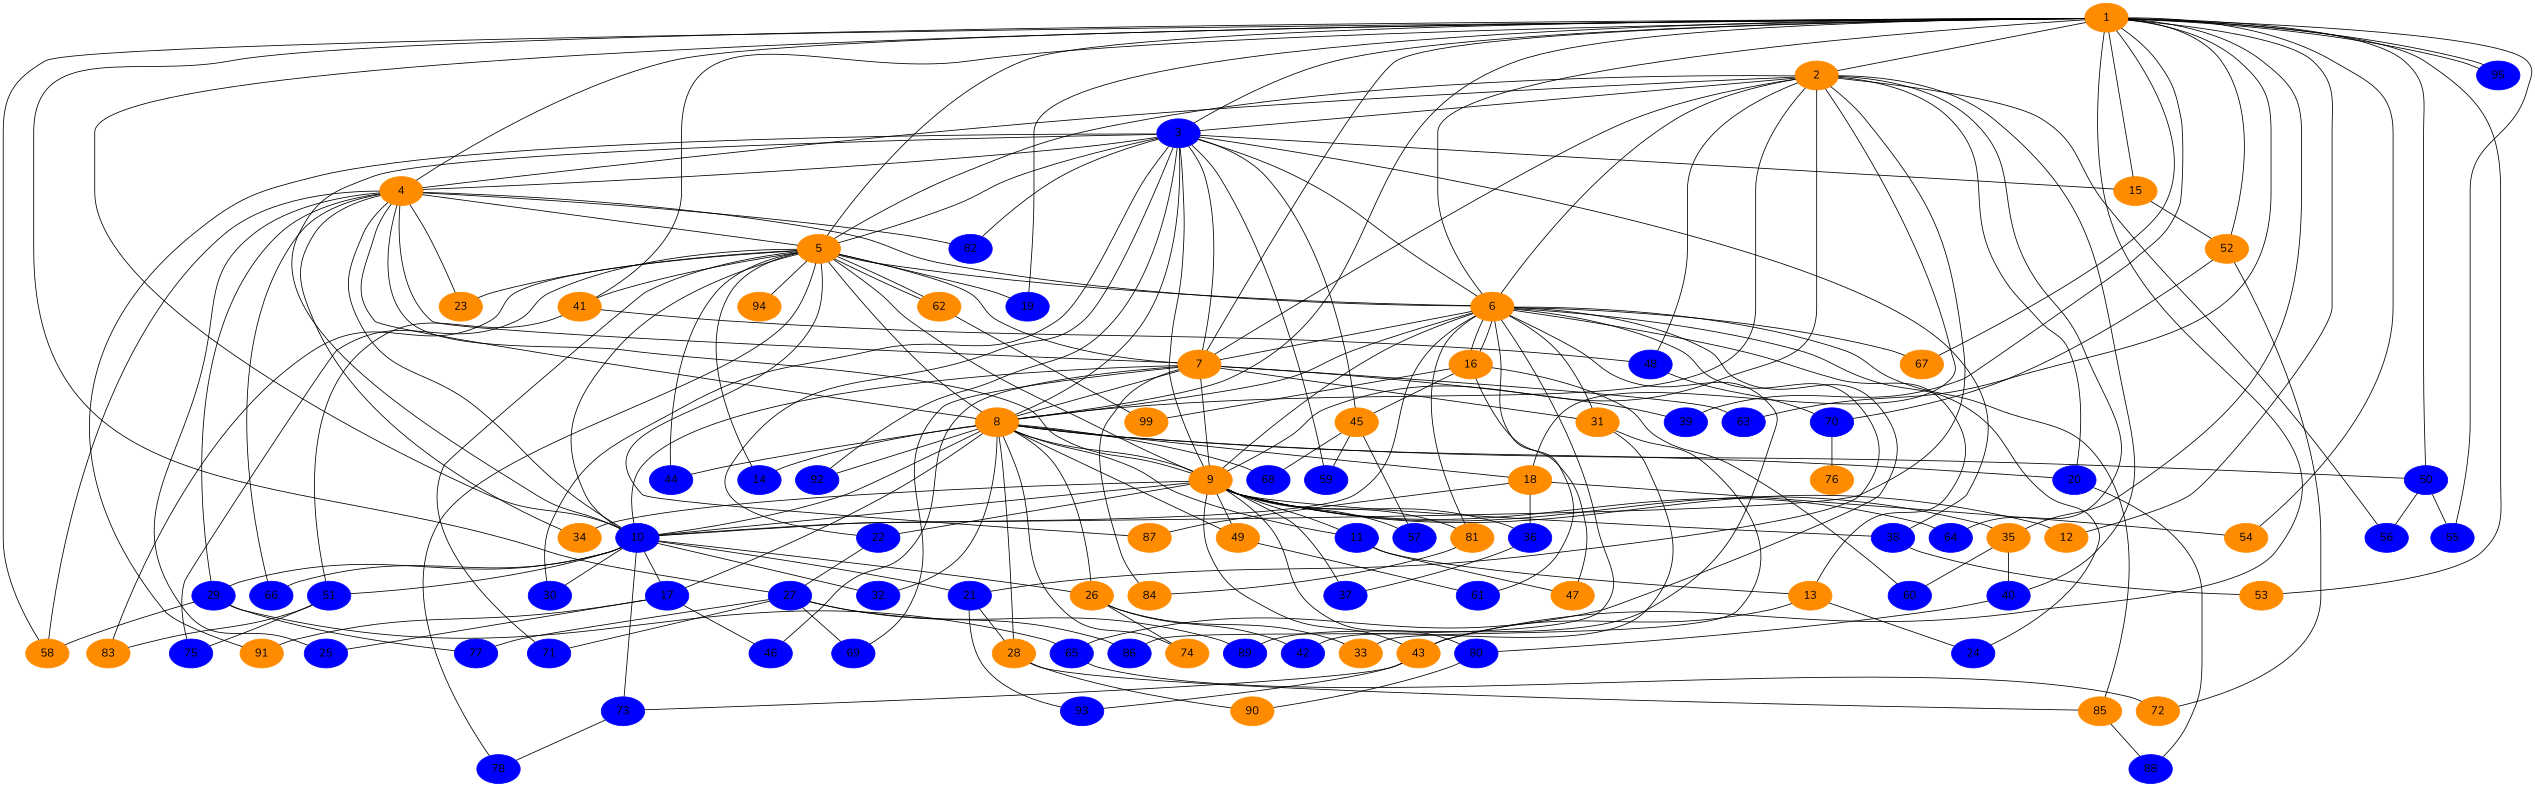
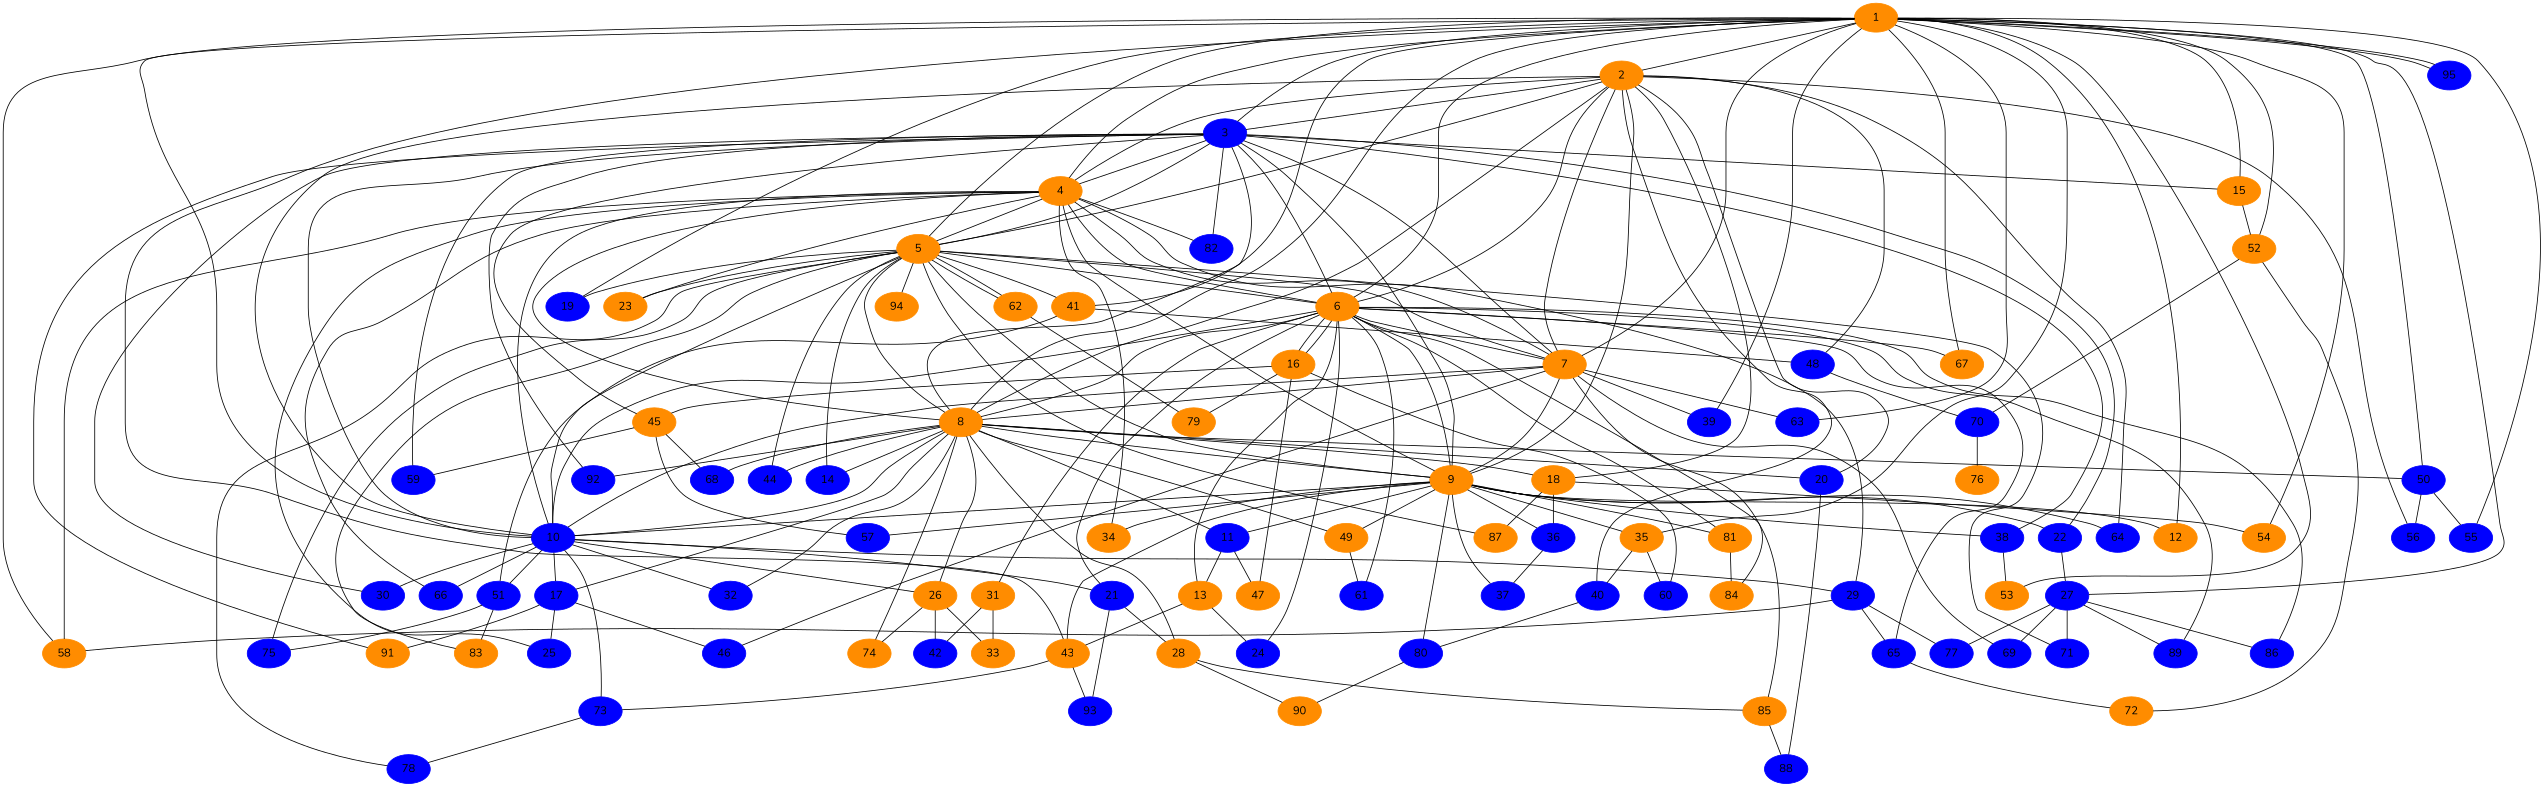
(1372, 390) -> none
(1146, 422) -> (1194, 422)
